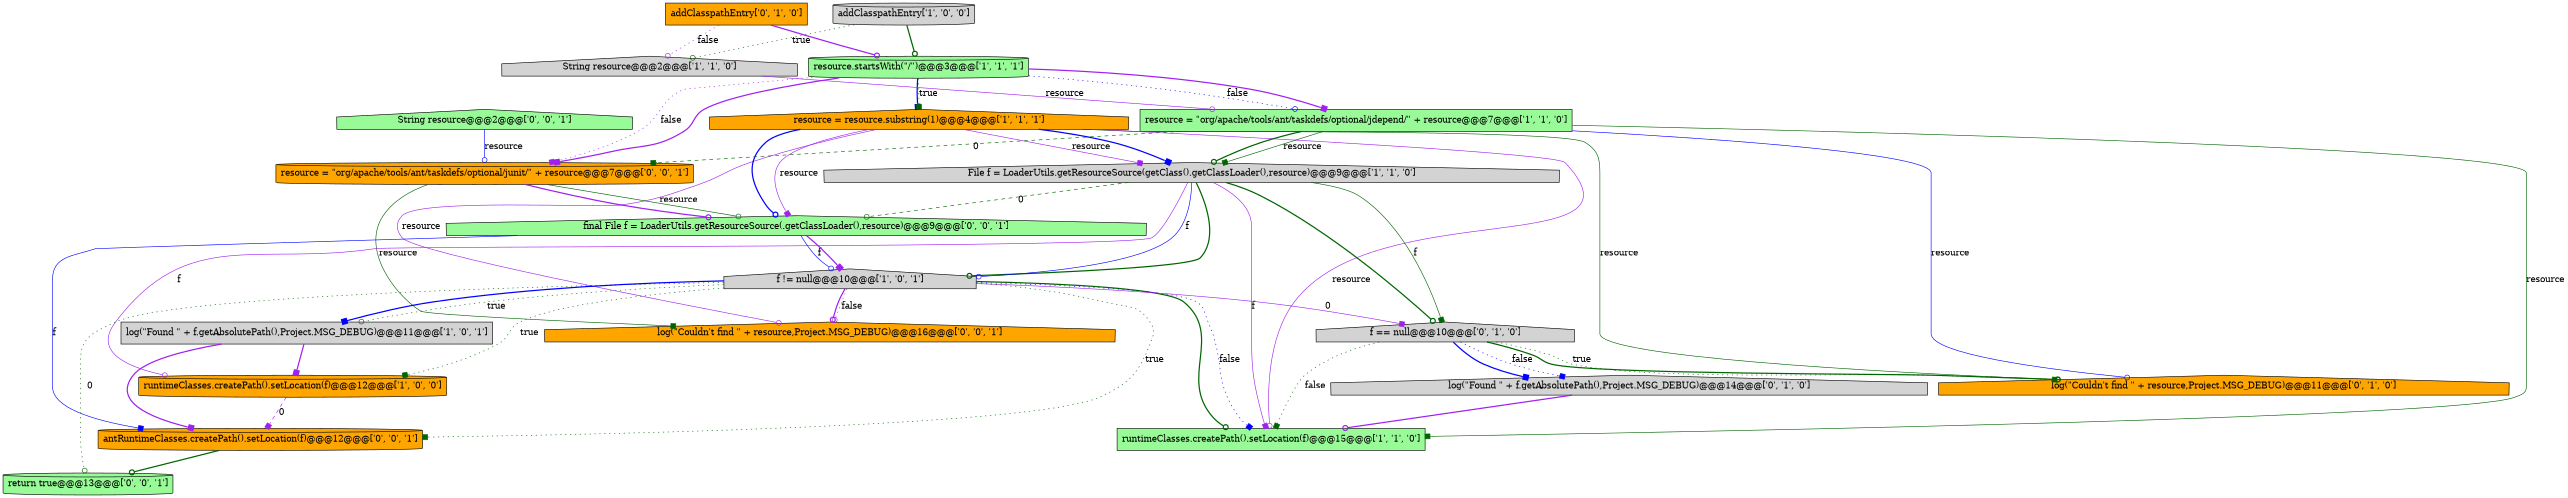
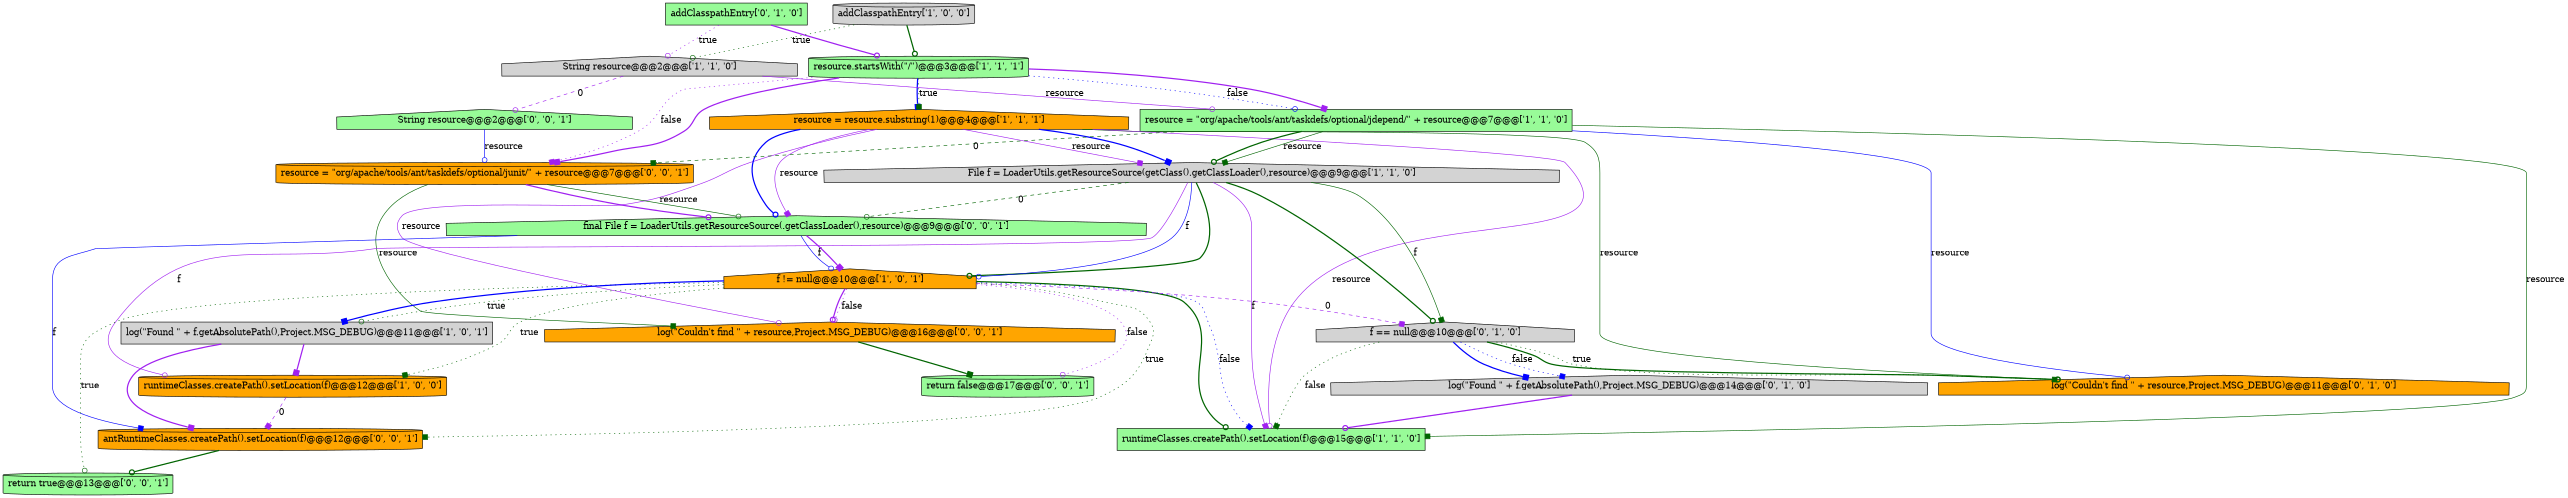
(736, 14) -> (736, 14)
(708, 41) -> (708, 41)
none -> (571, 93)
(850, 280) -> (850, 280)
(1199, 296) -> (1199, 296)
(90, 386) -> (90, 386)
none -> (1008, 386)
